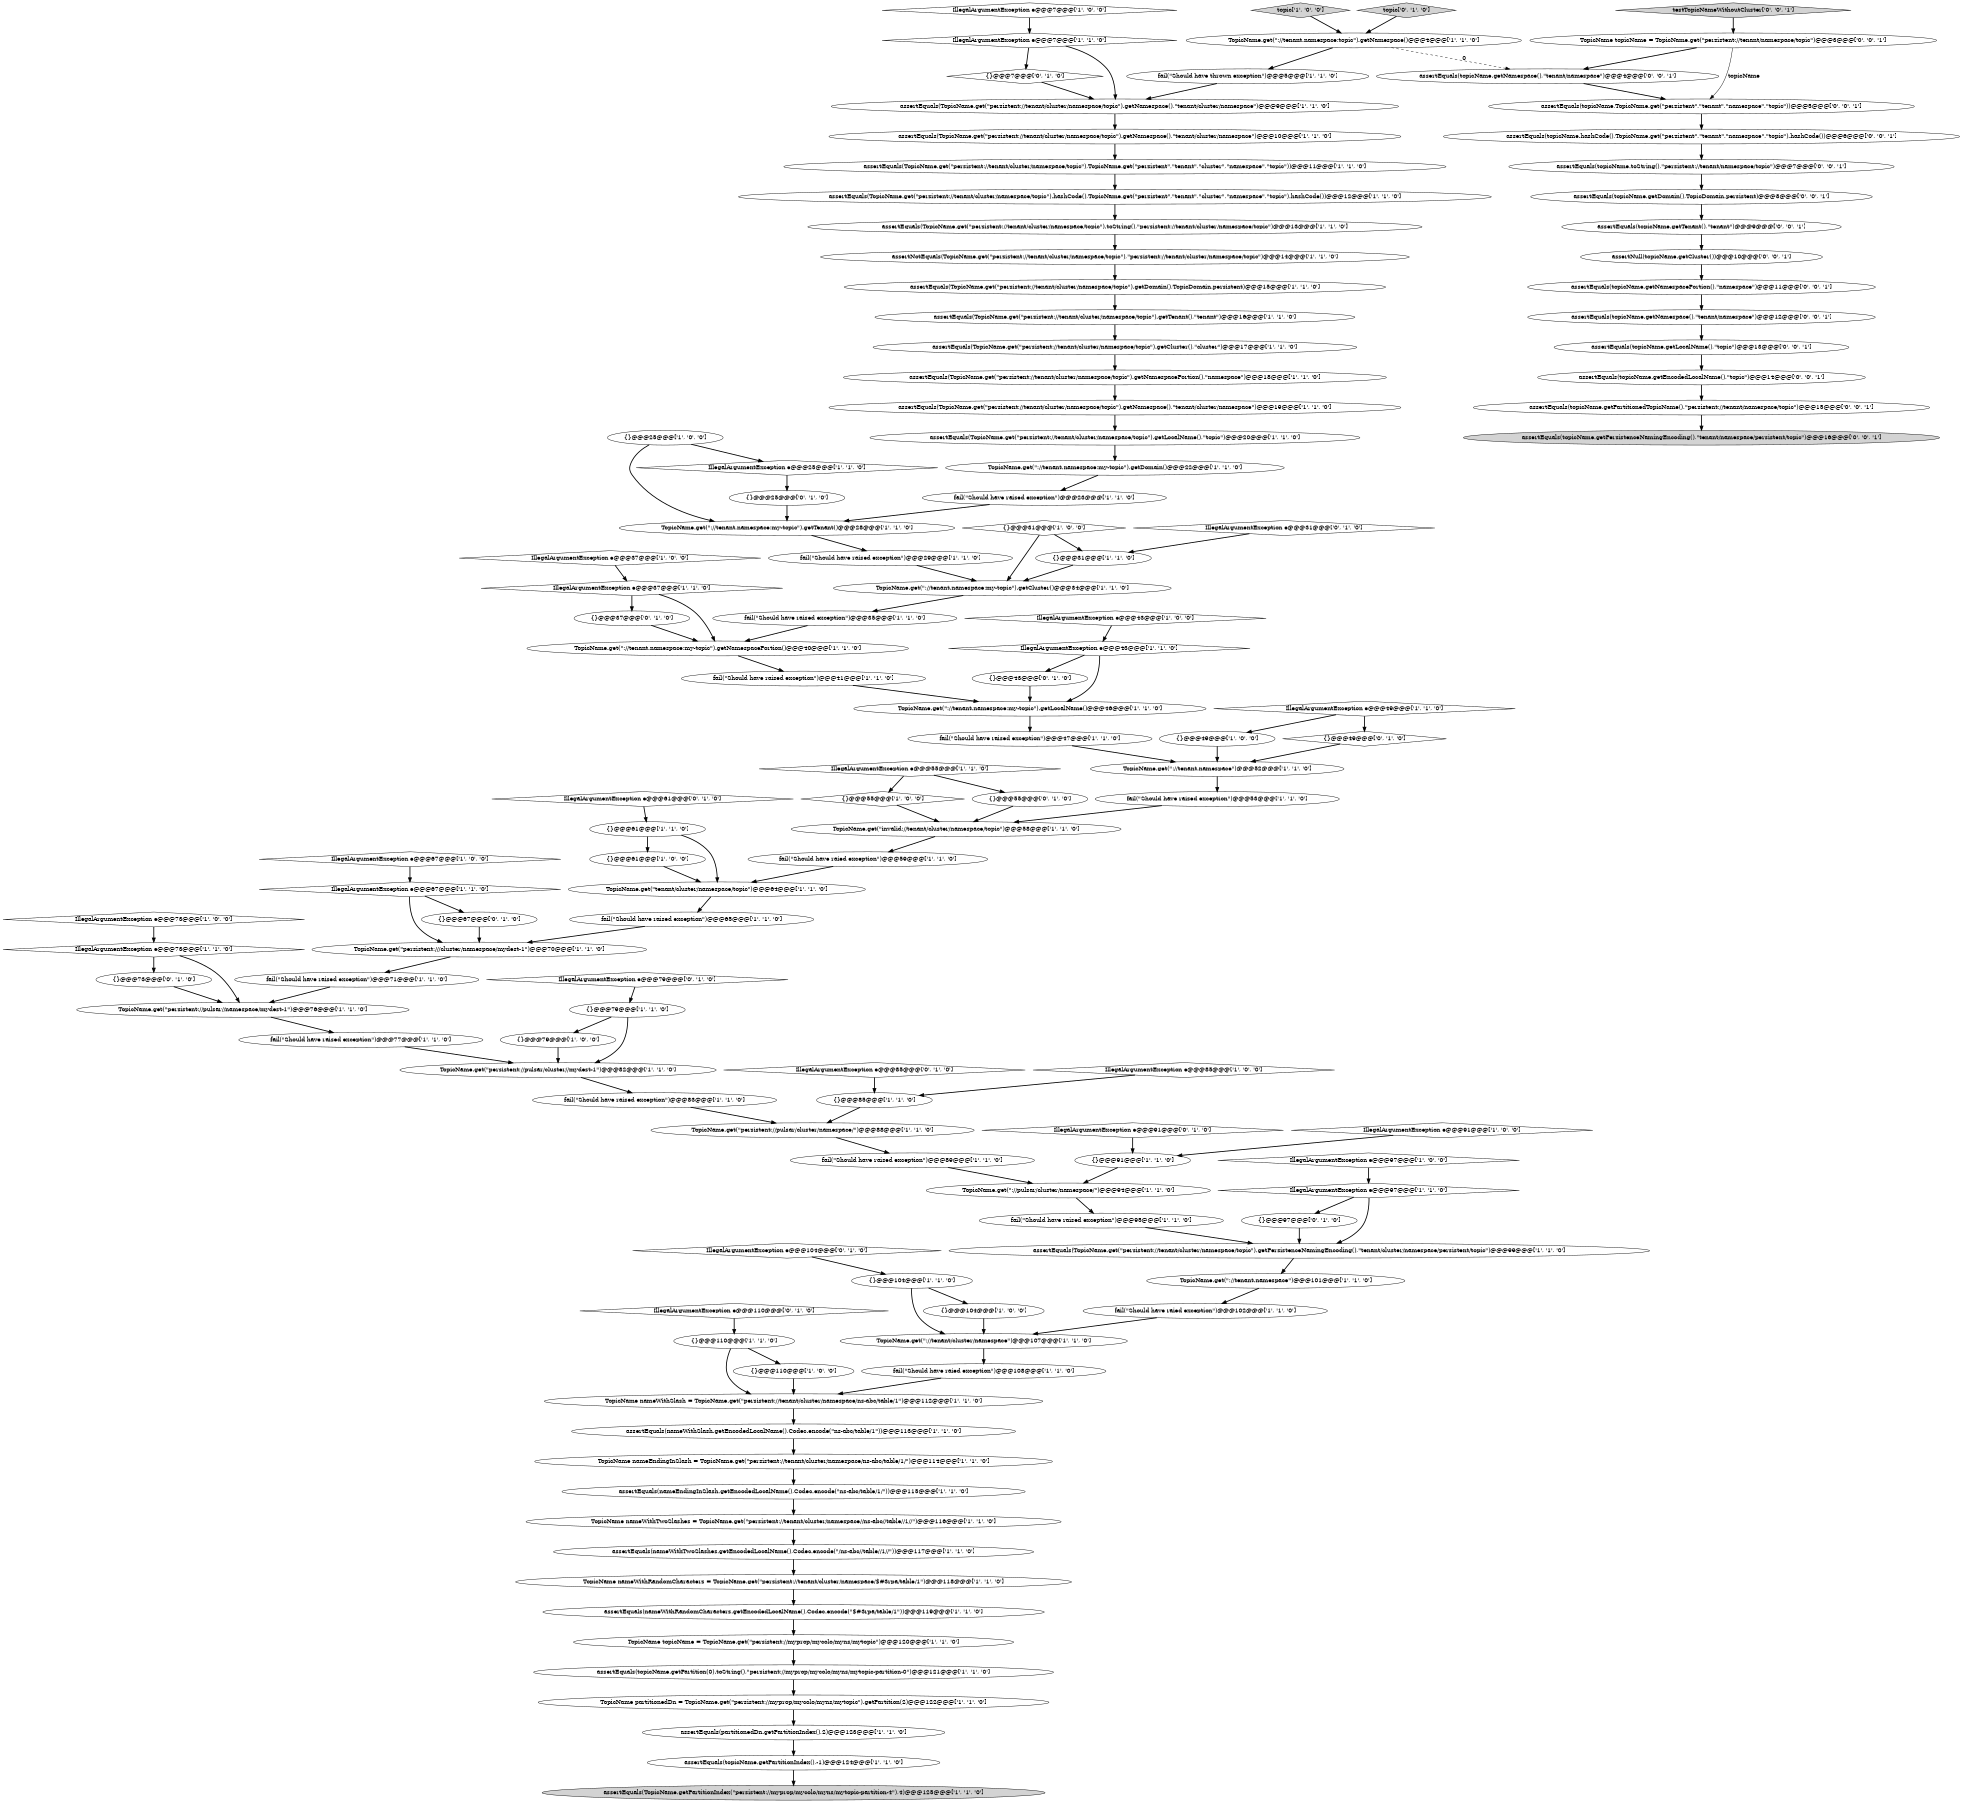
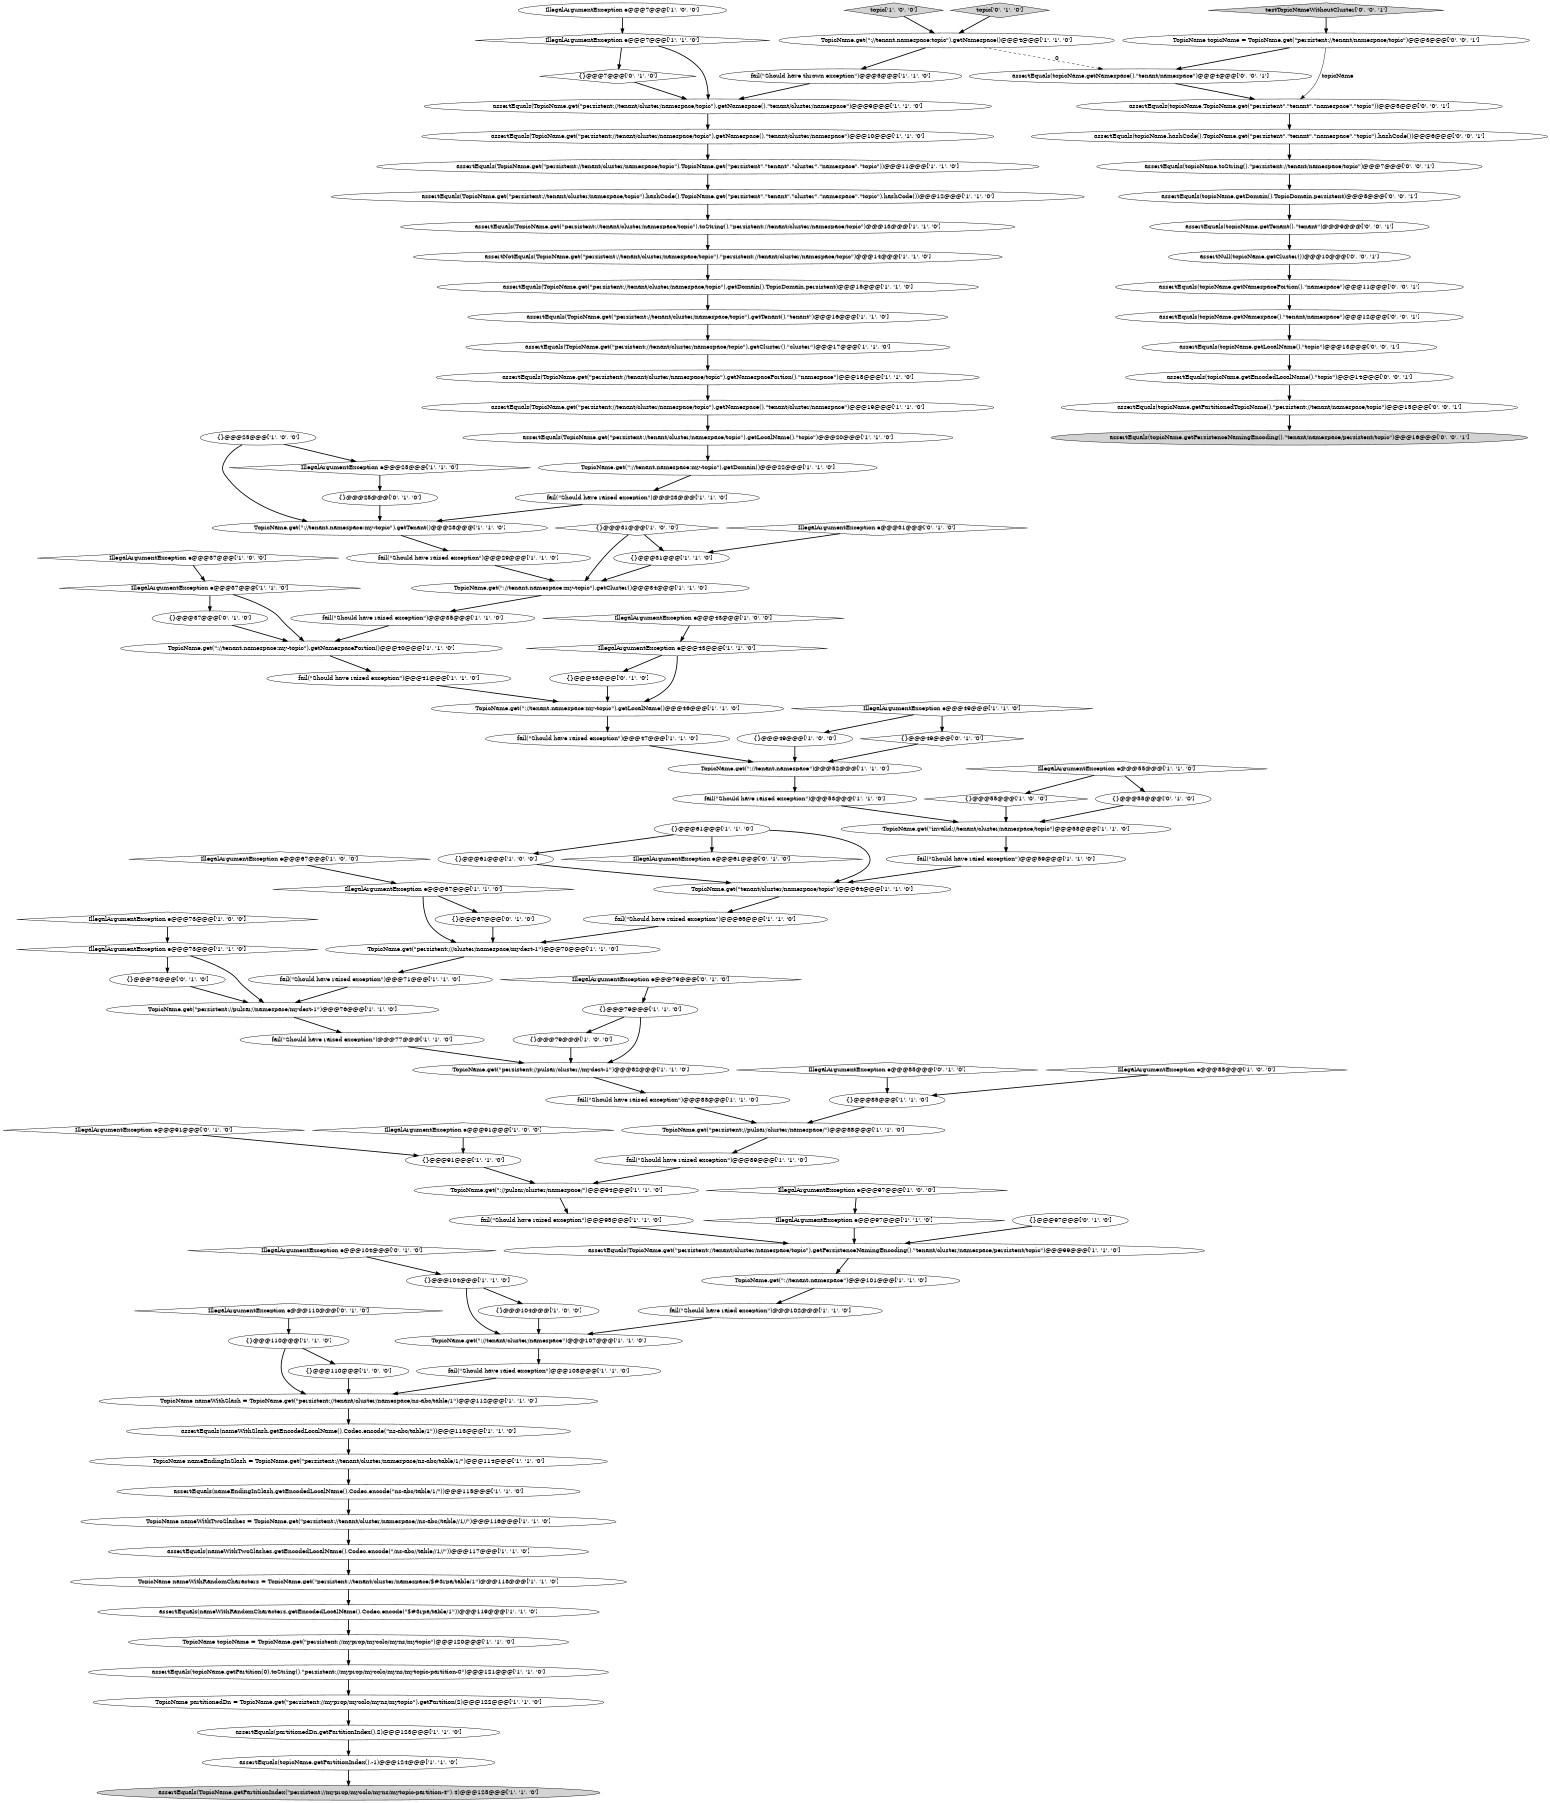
(1030, 10) -> (622, 10)
(645, 812) -> (712, 842)
(1336, 1204) -> none
